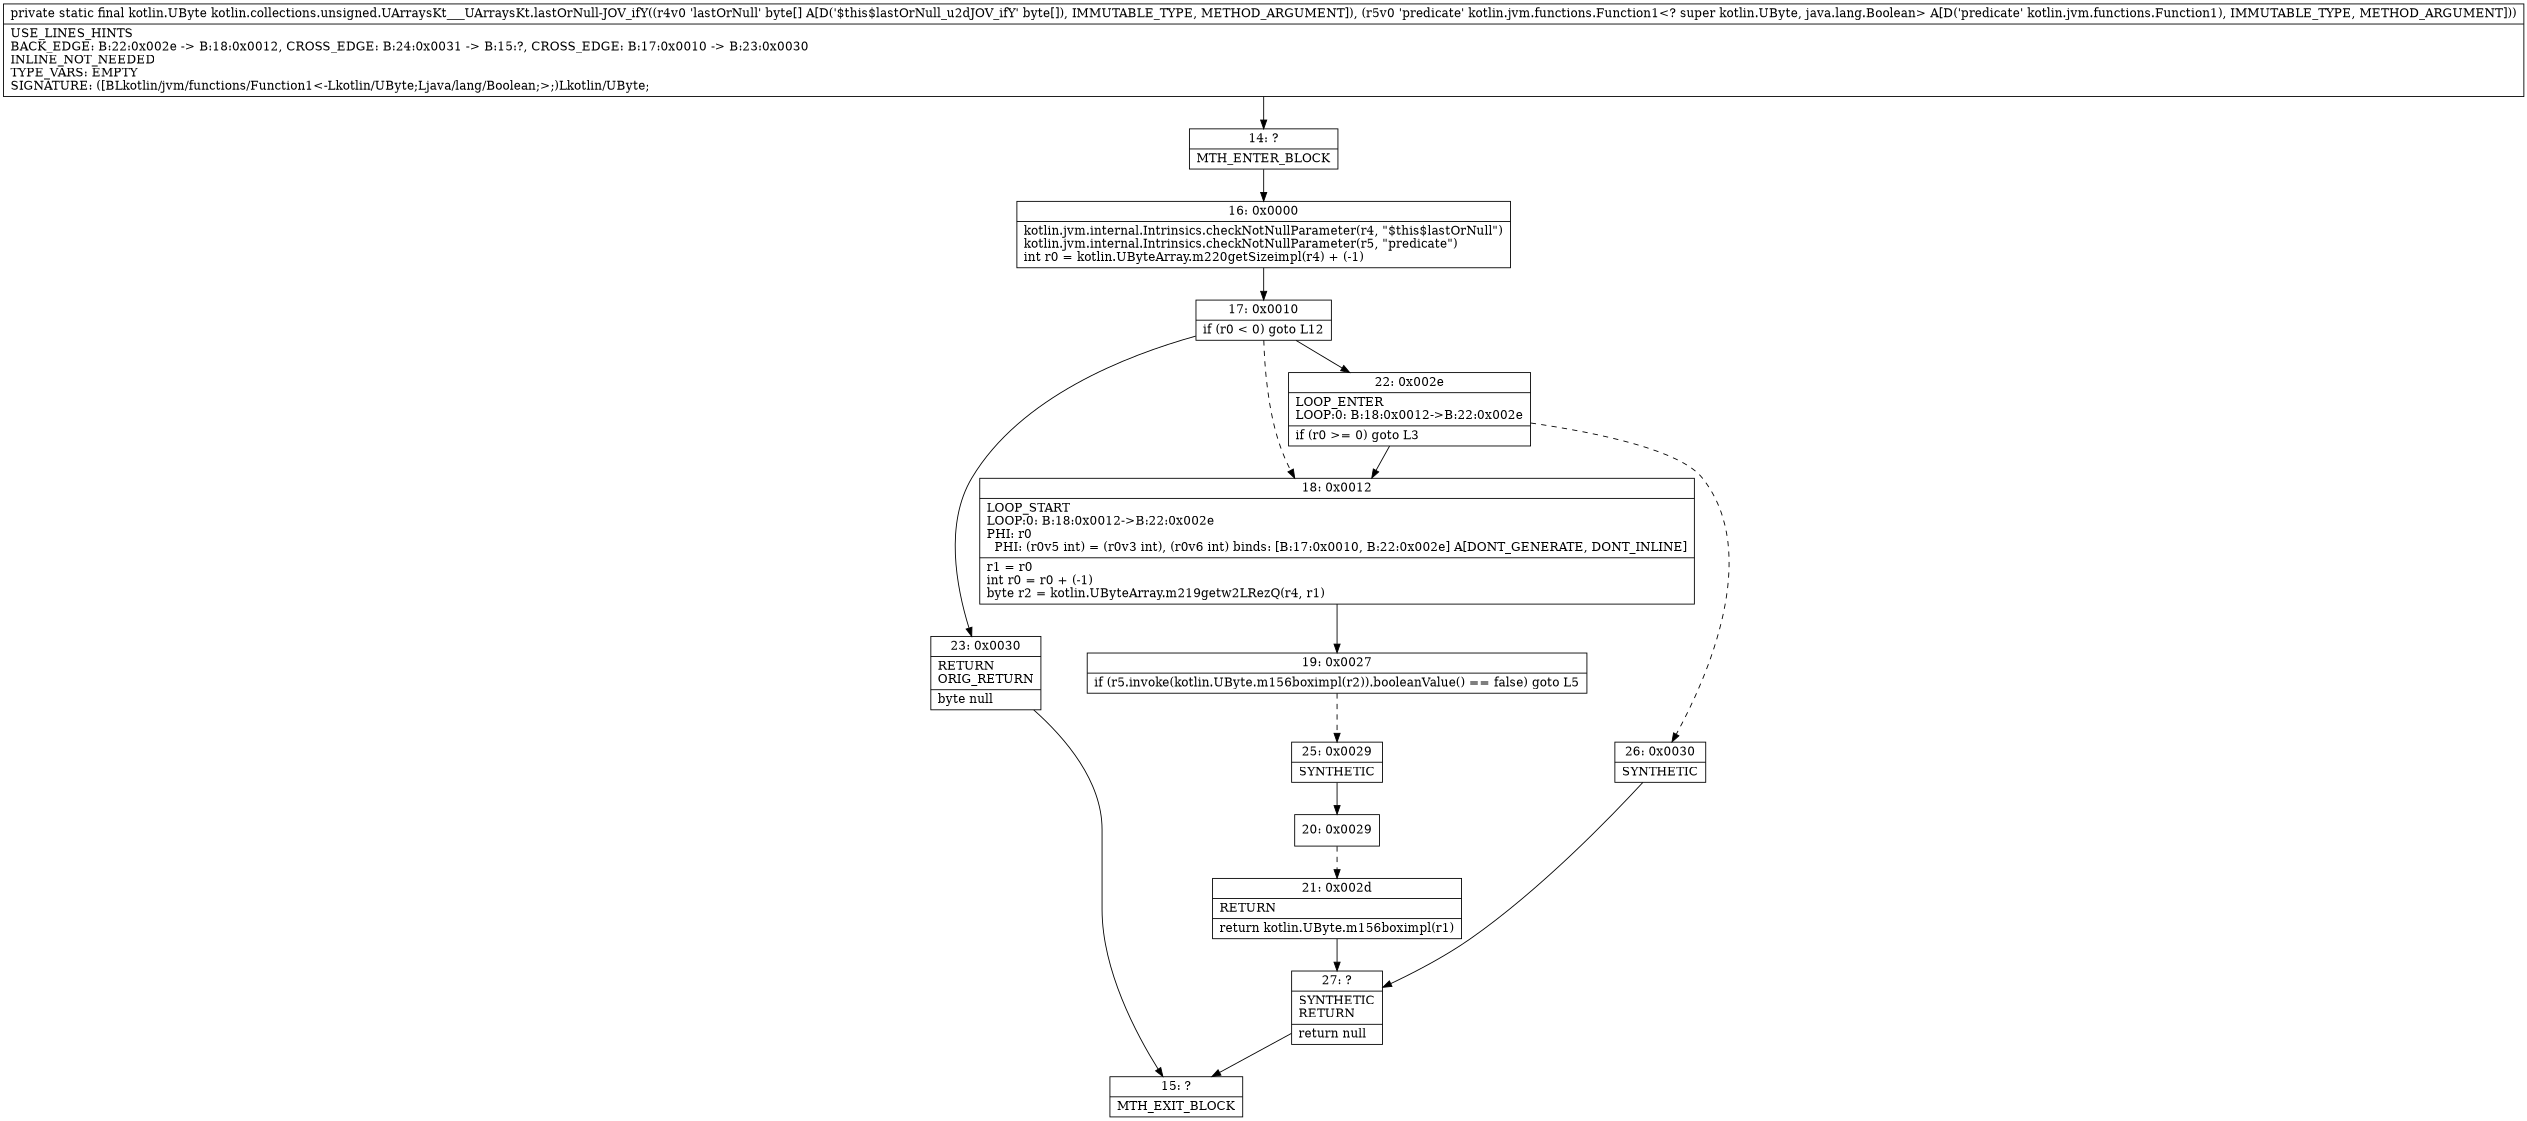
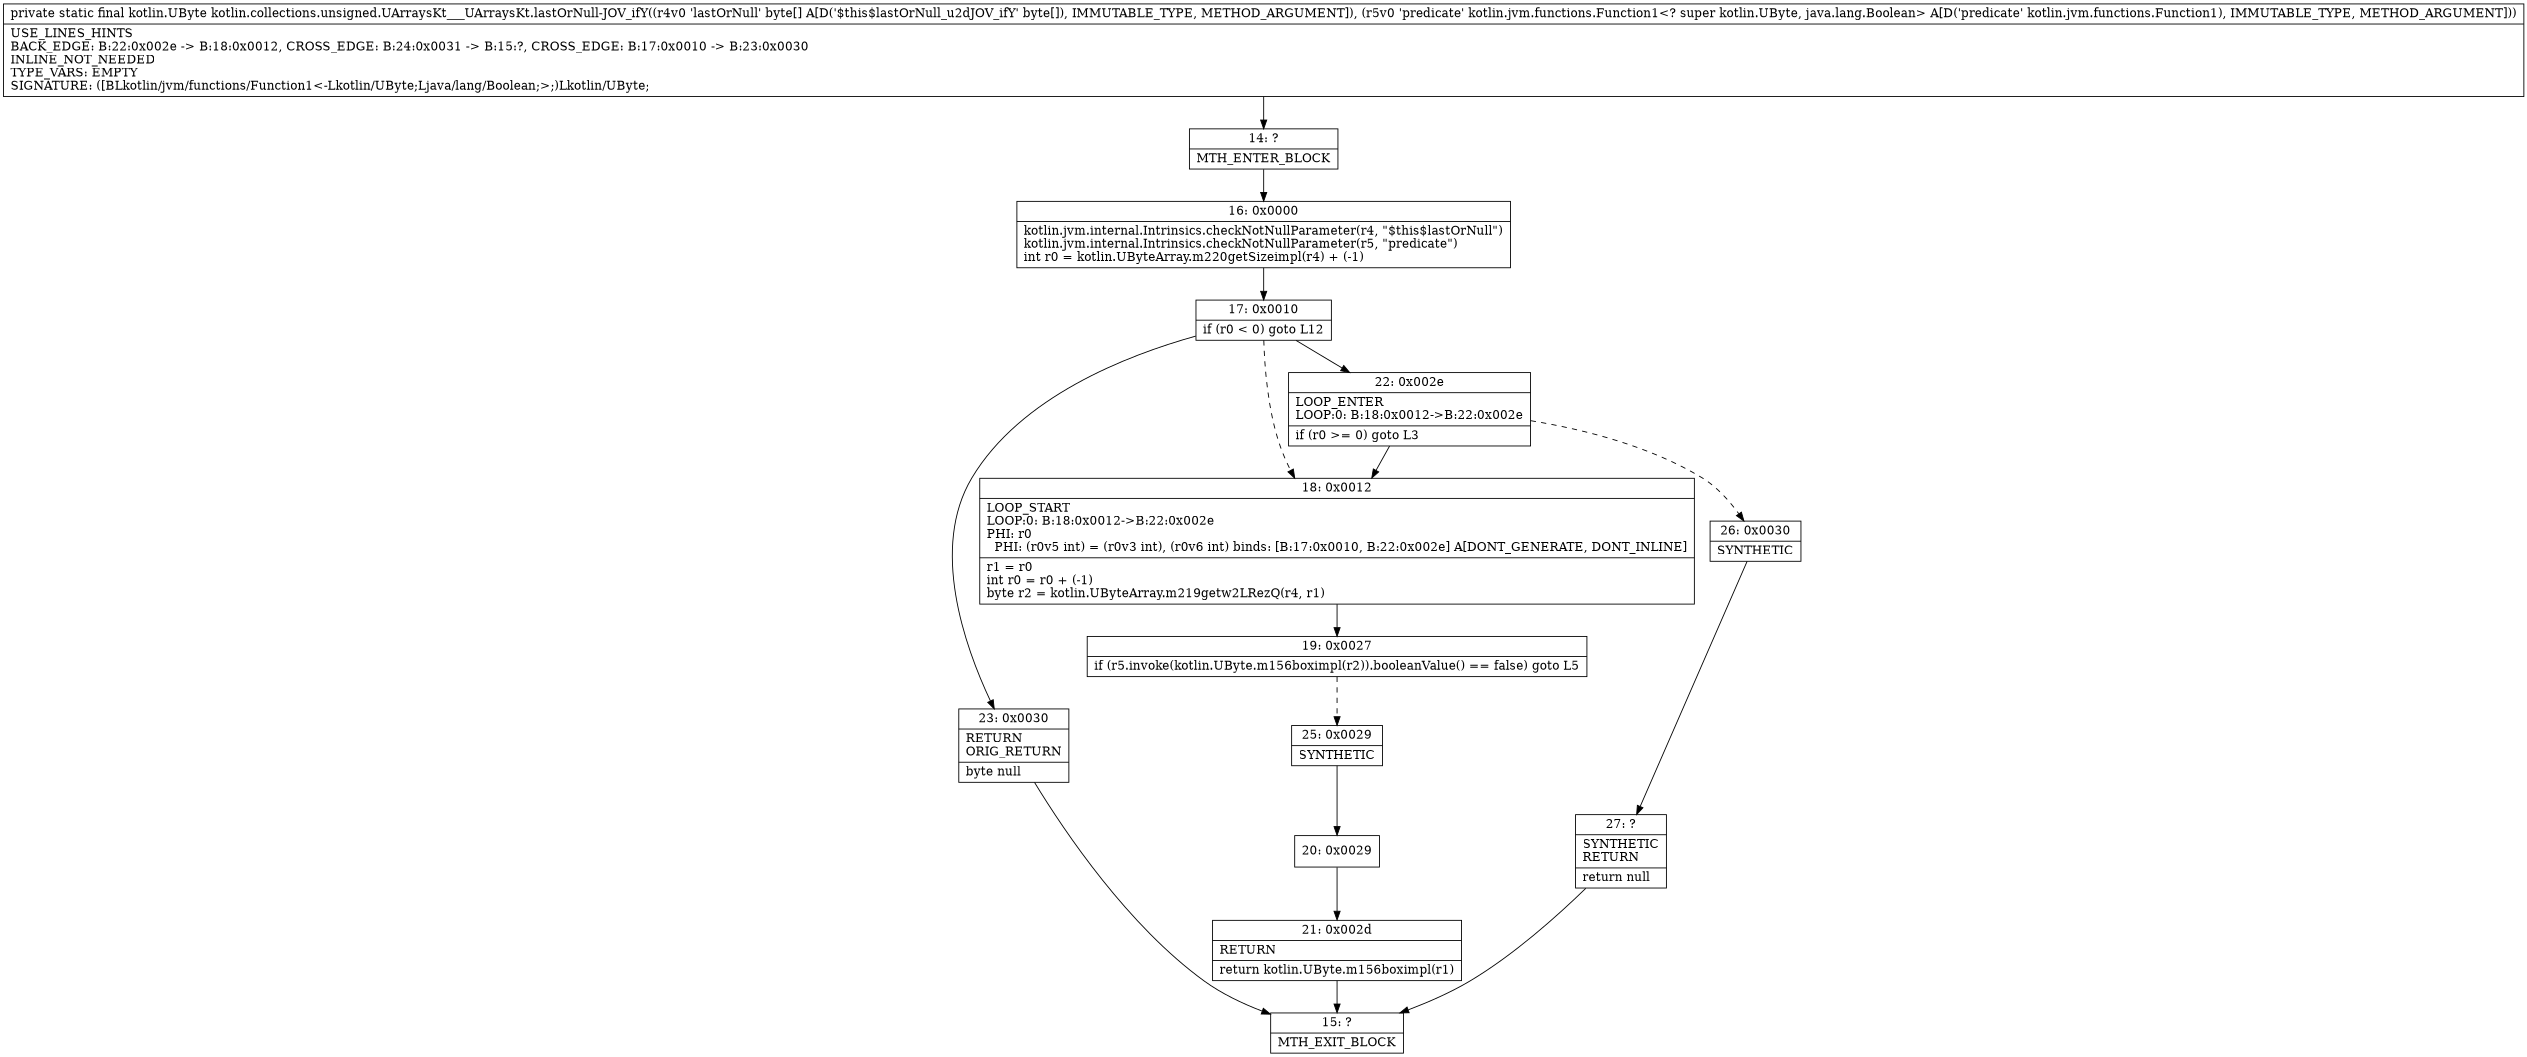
(1337, 858) -> (1337, 889)
(1337, 951) -> (1337, 992)
